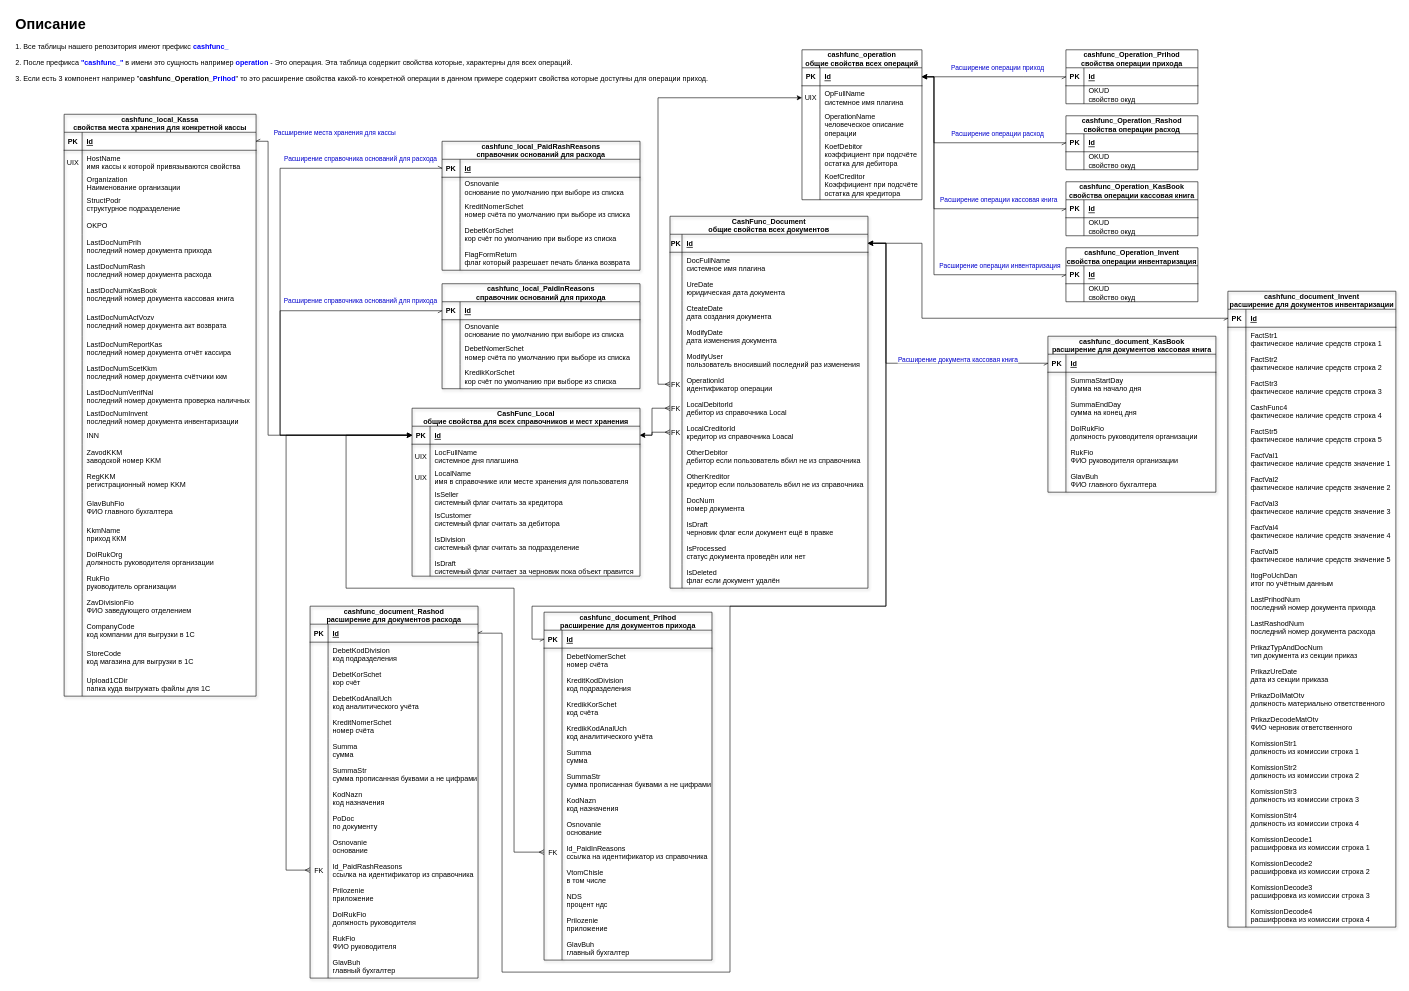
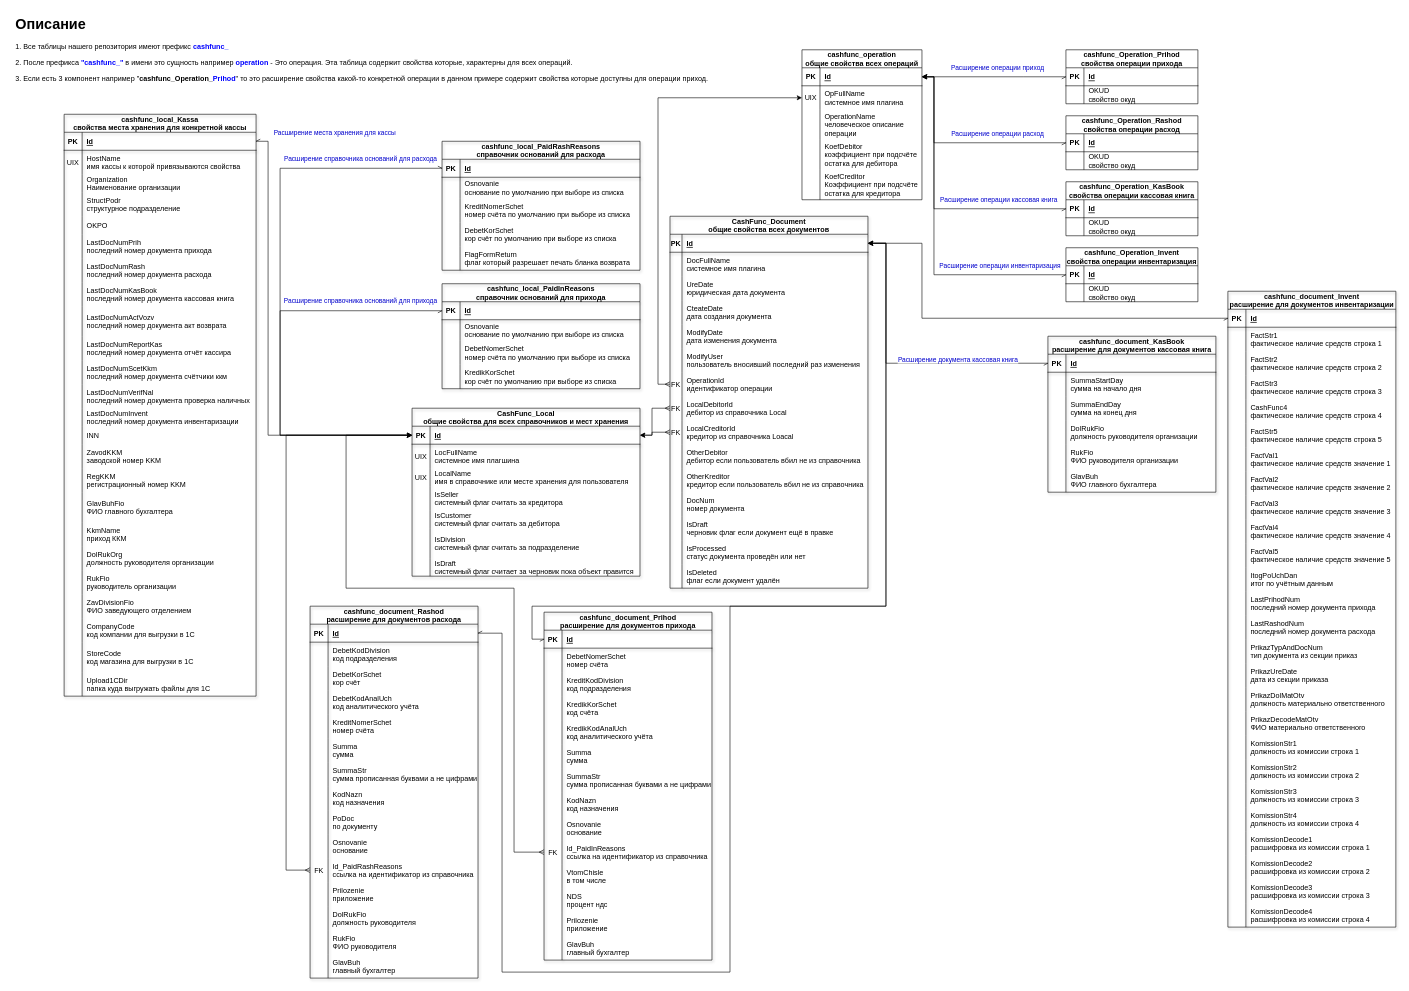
(455, 452) -> (455, 452)
(1286, 719) -> (1286, 719)
